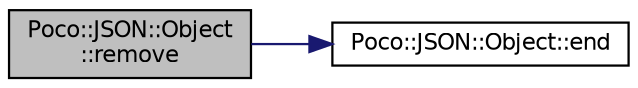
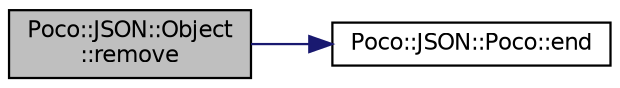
(480, 44) -> (471, 44)
